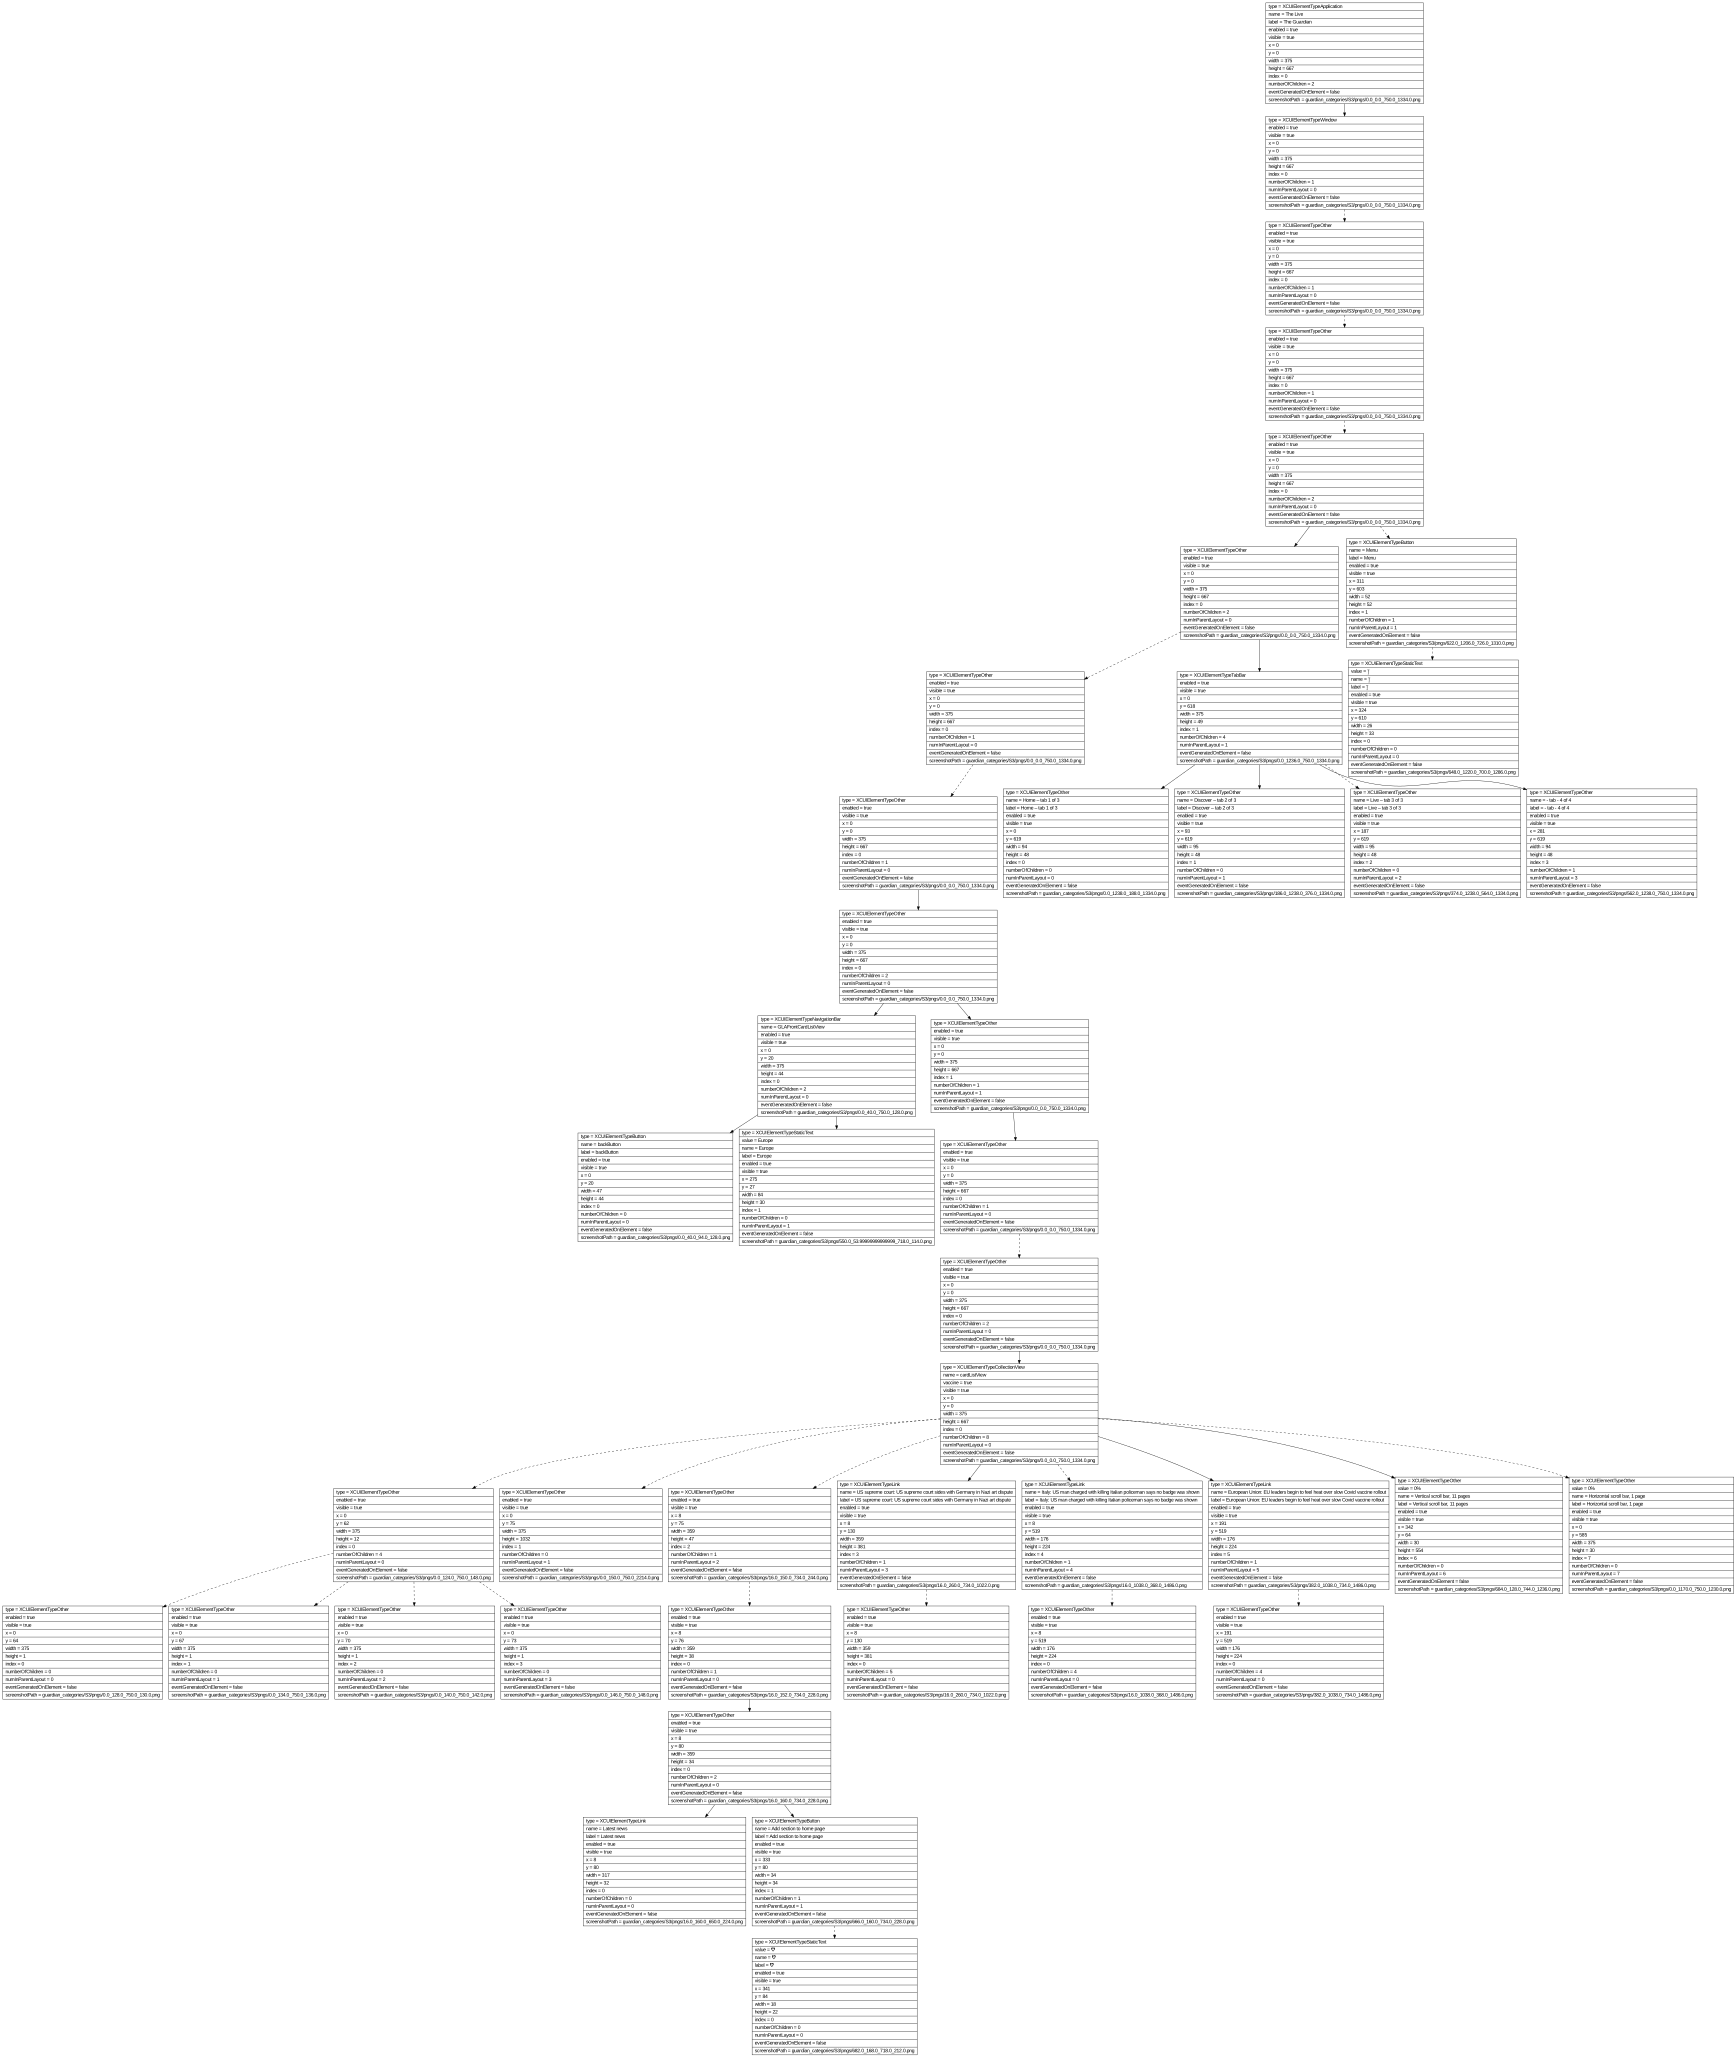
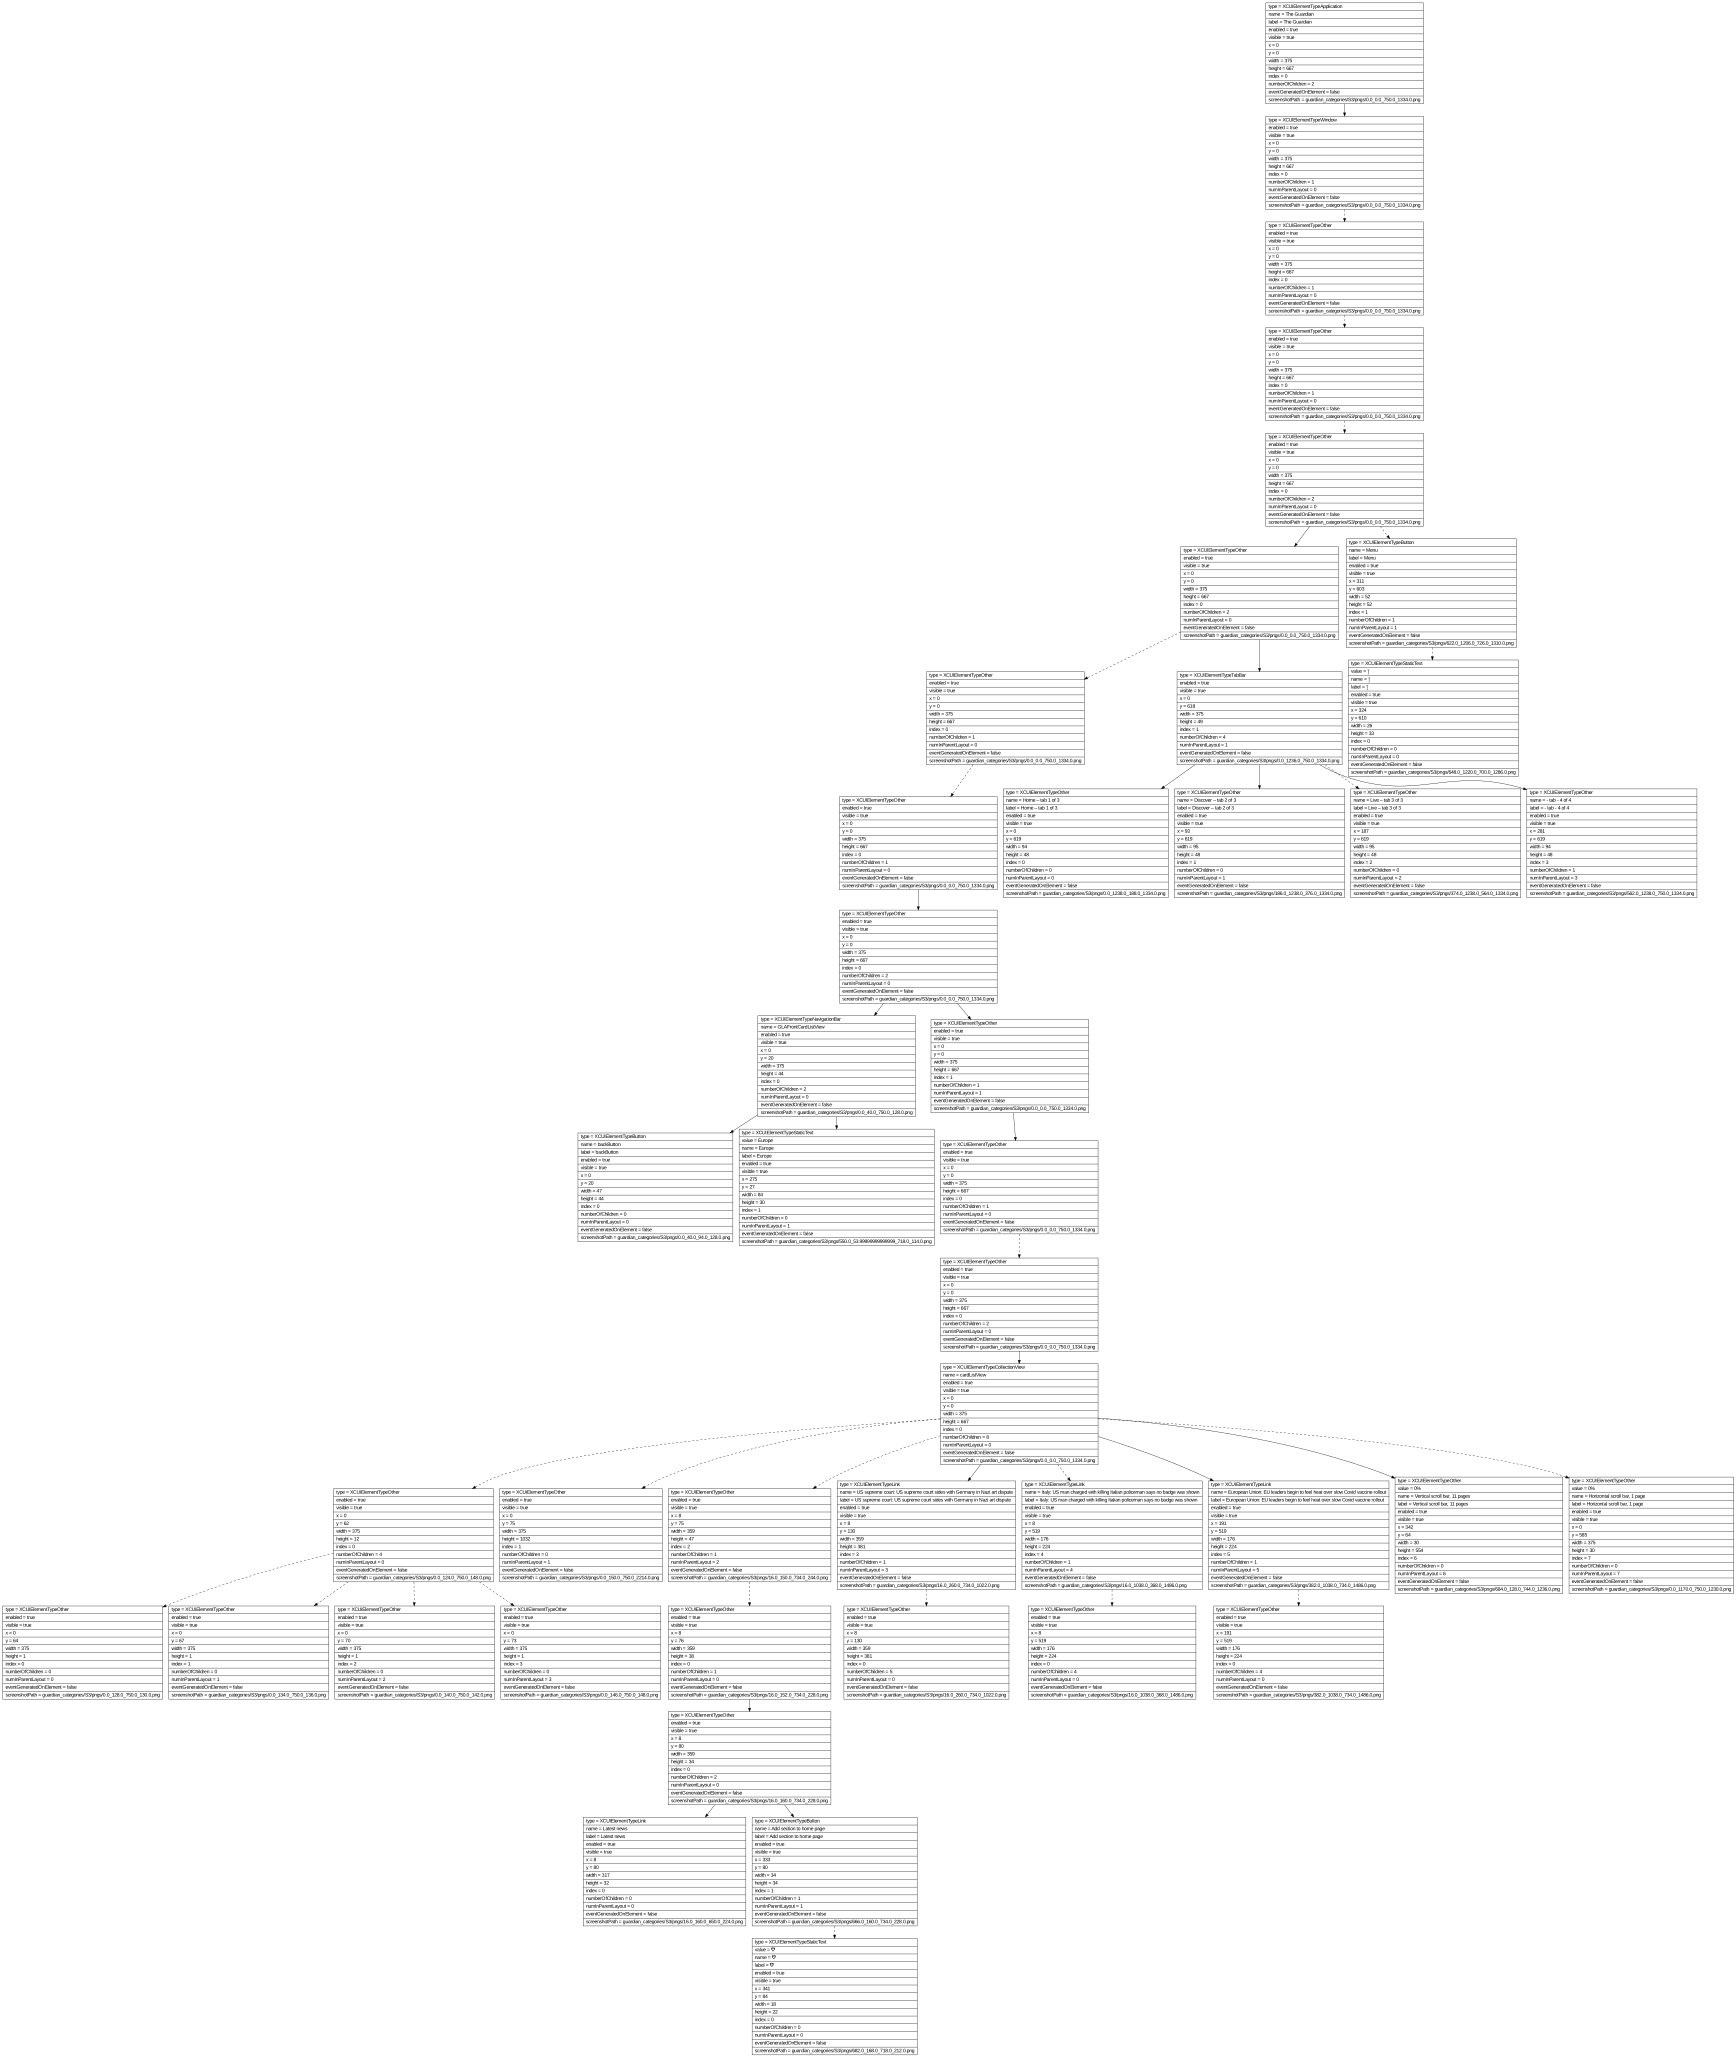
(1286, 14) -> (1291, 14)
(957, 1383) -> (958, 1383)
